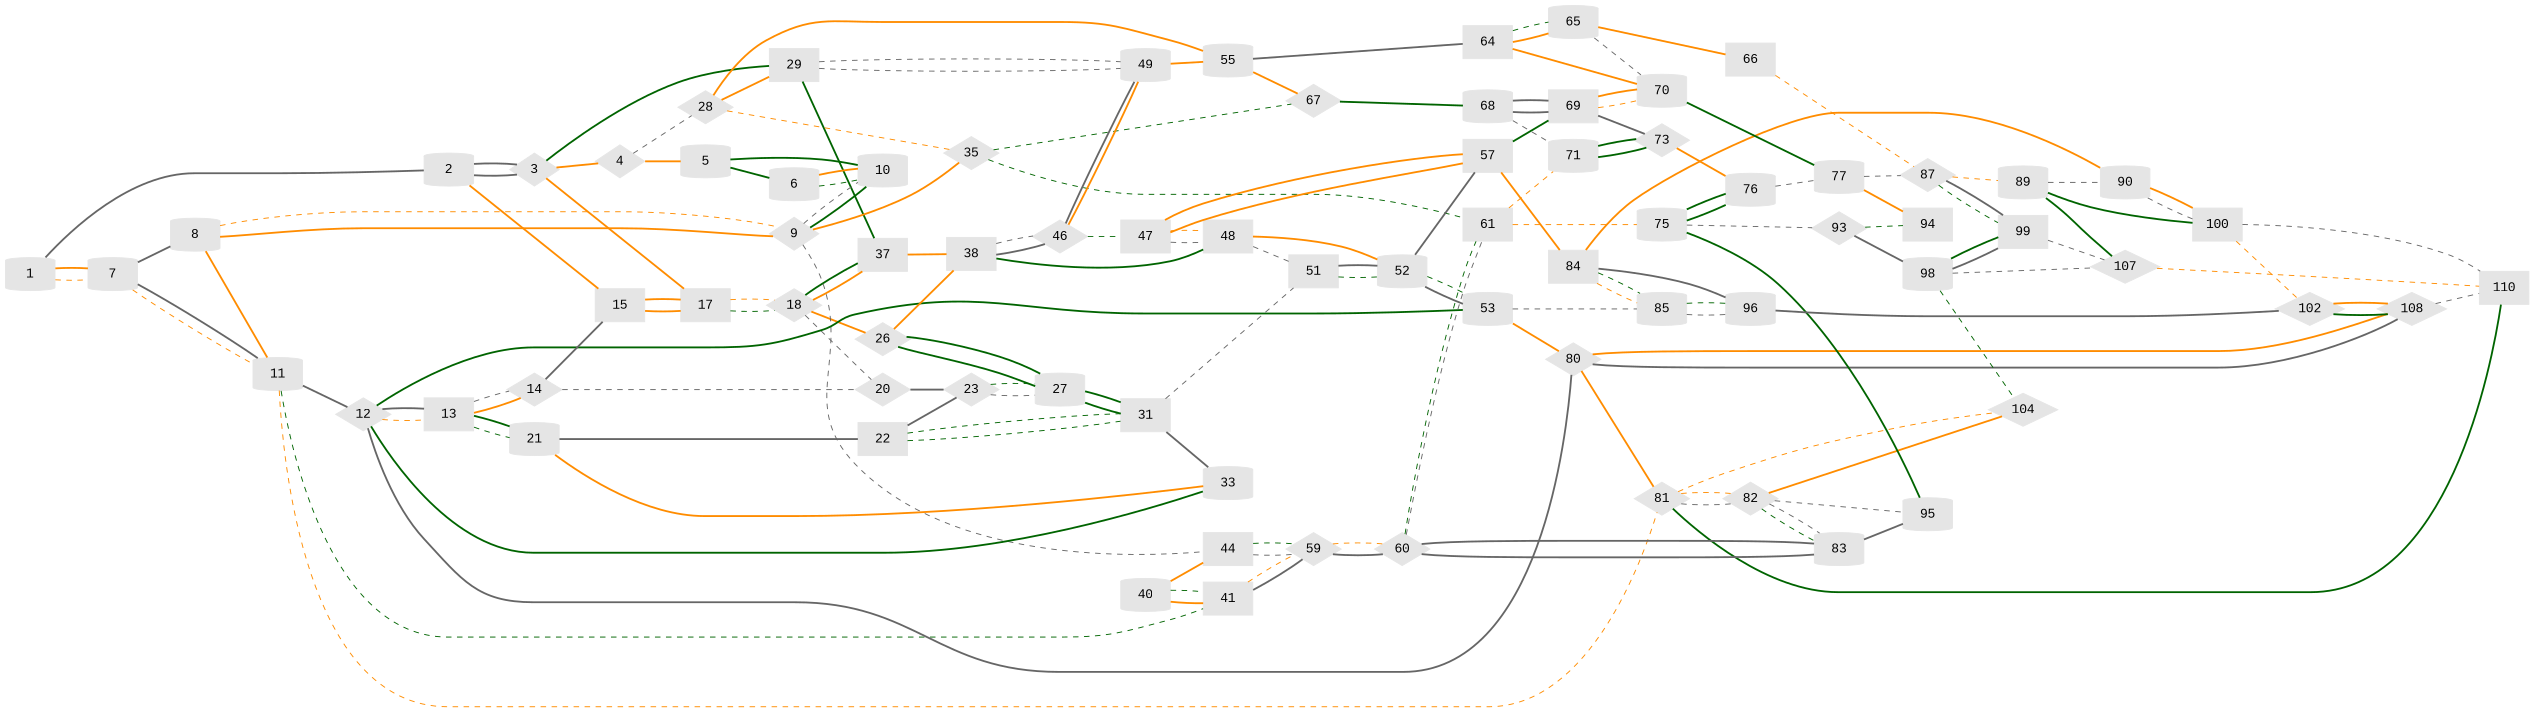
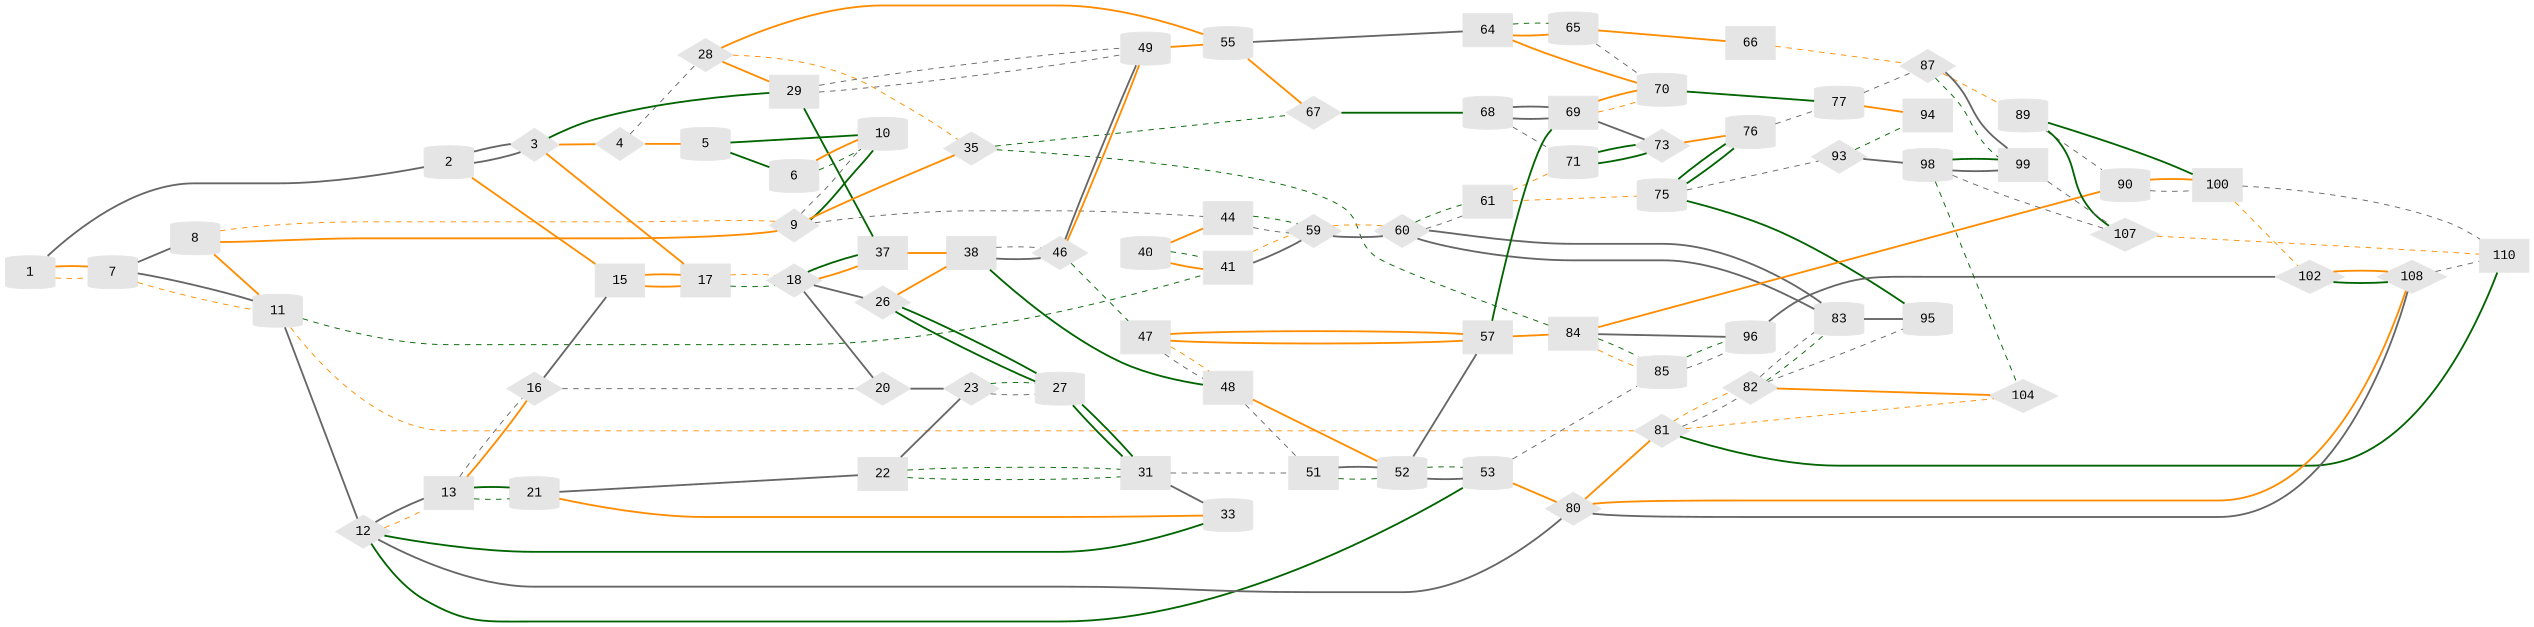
(1212, 194) -> (1293, 188)
(845, 325) -> (838, 292)
(838, 348) -> (839, 335)
(534, 390) -> (534, 389)
